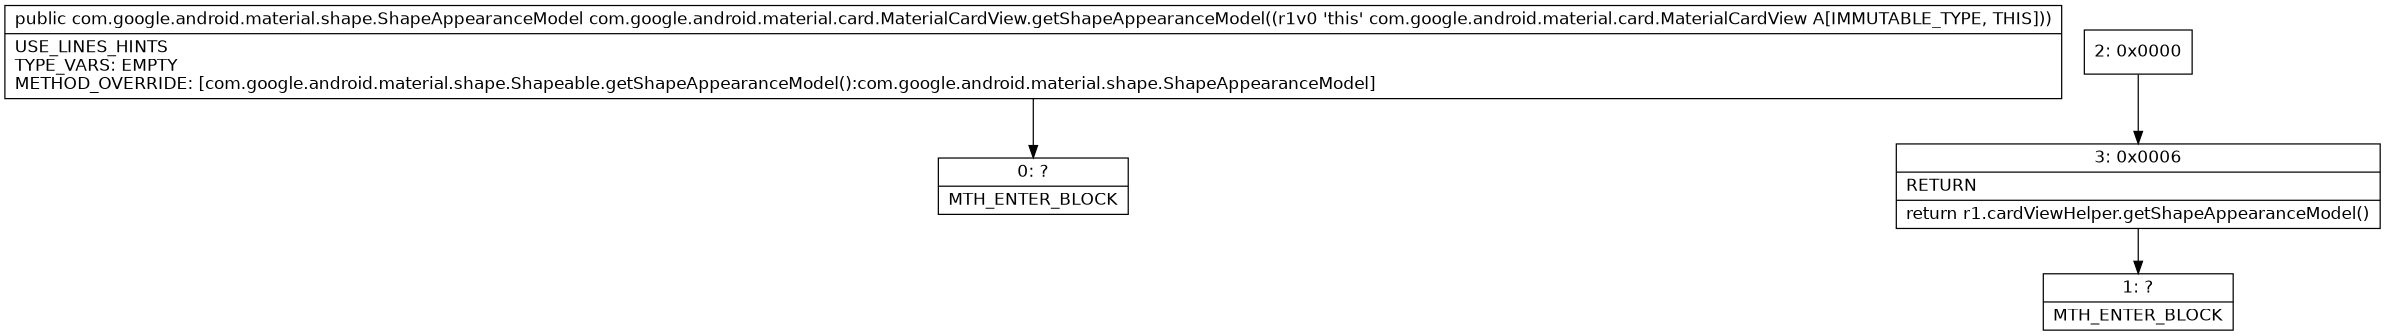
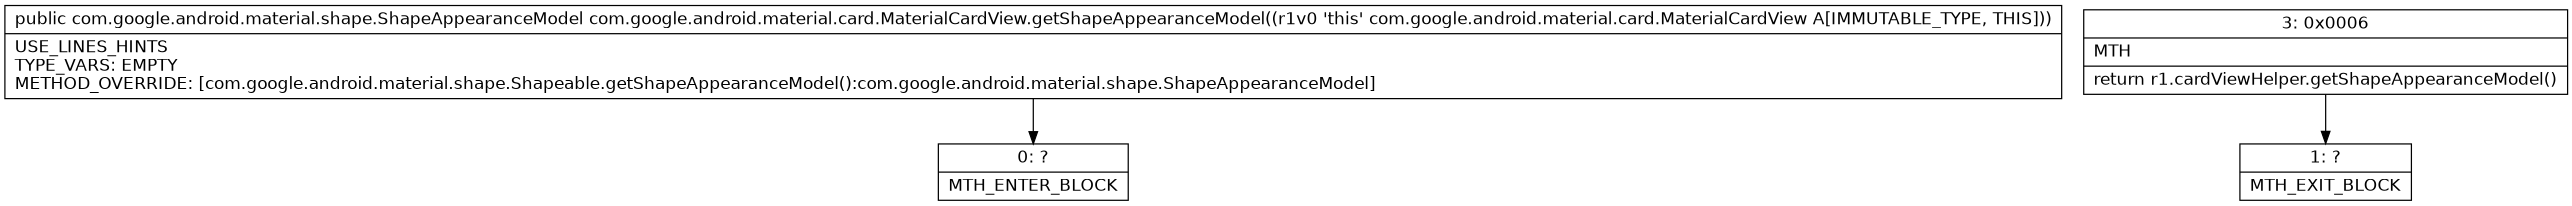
(2138, 52) -> none
(1942, 186) -> (2113, 51)
(2138, 315) -> (2326, 186)
